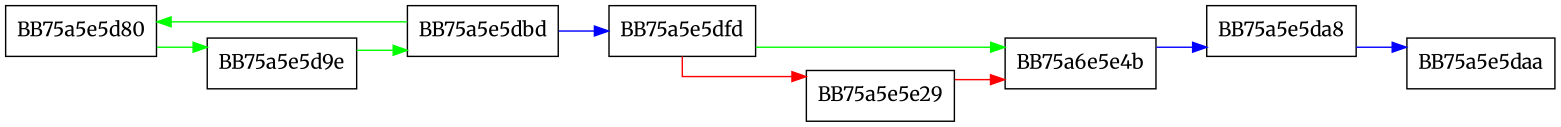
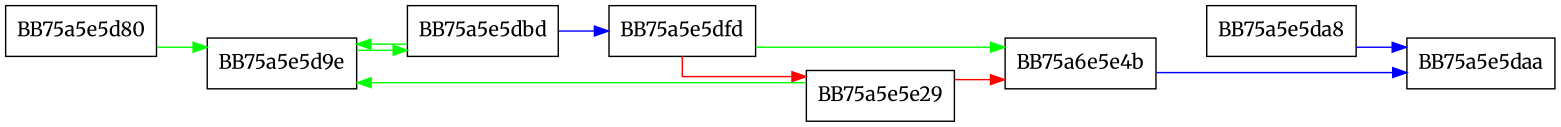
(289, 22) -> (389, 44)
(1175, 47) -> (1275, 73)
none -> (588, 83)
